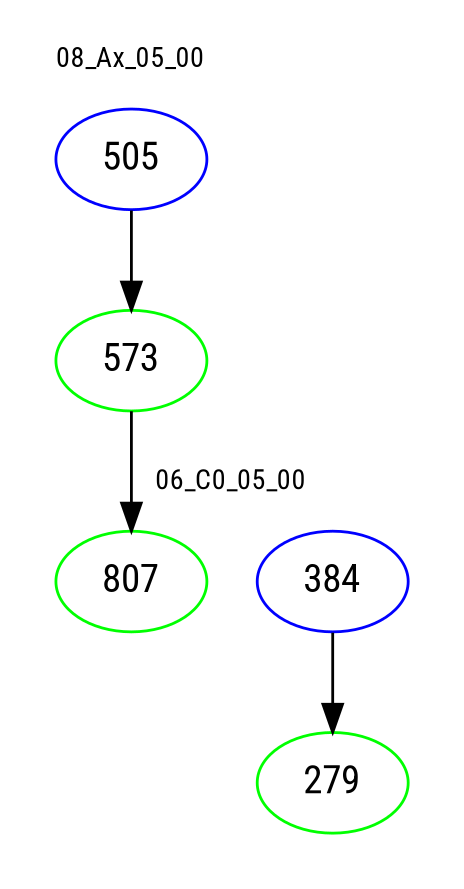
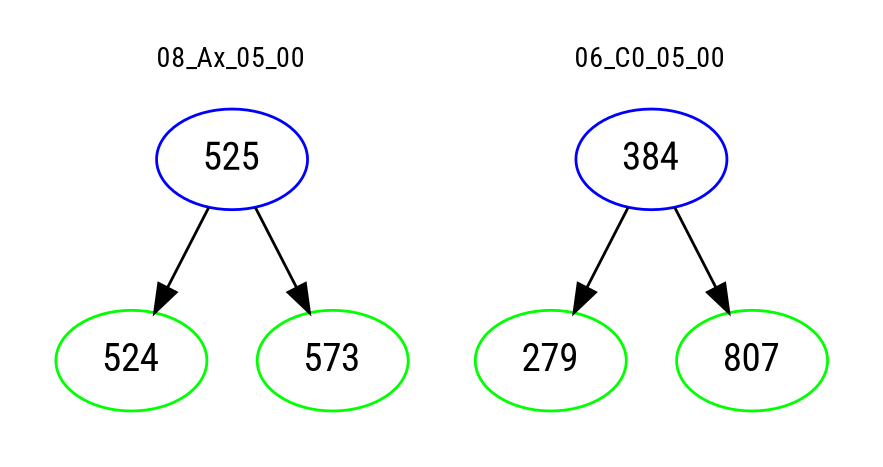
(131, 159) -> (232, 159)
none -> (131, 361)
(131, 473) -> (695, 247)
